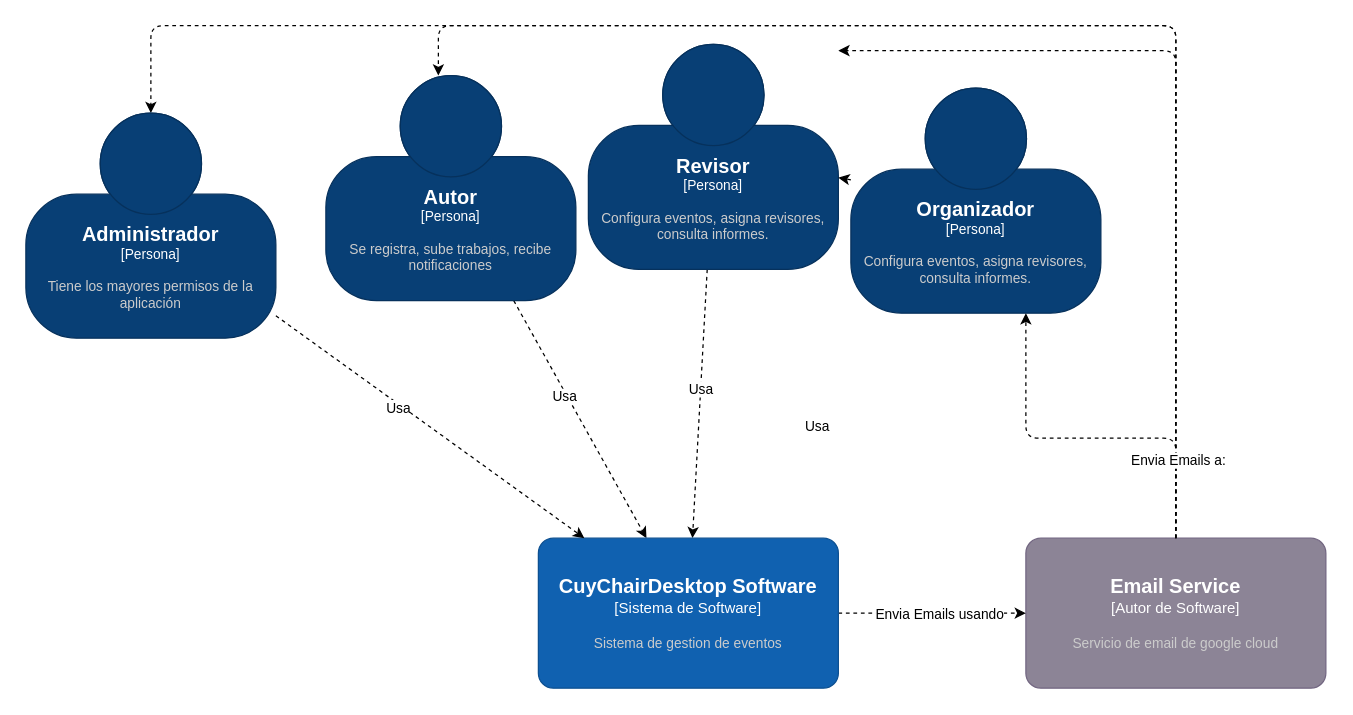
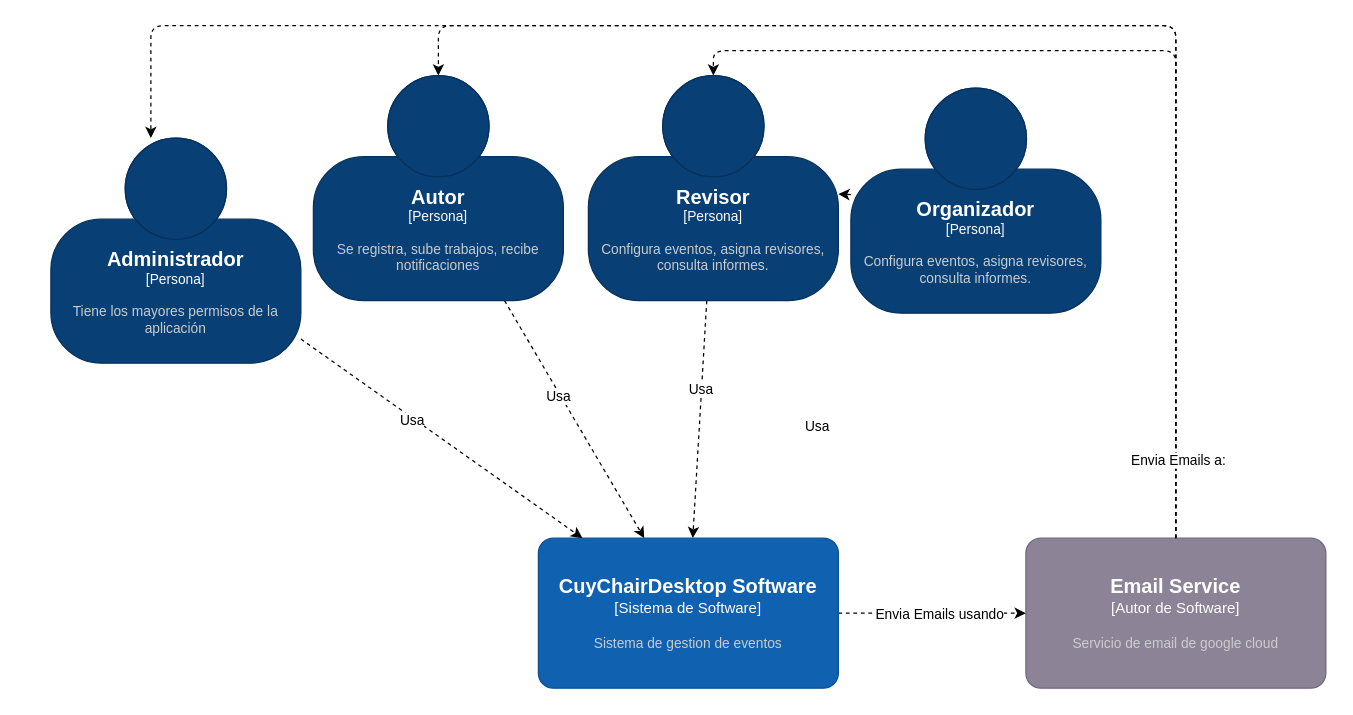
(713, 157) -> (713, 188)
(451, 188) -> (438, 188)
(151, 226) -> (176, 251)
(1045, 438) -> none
